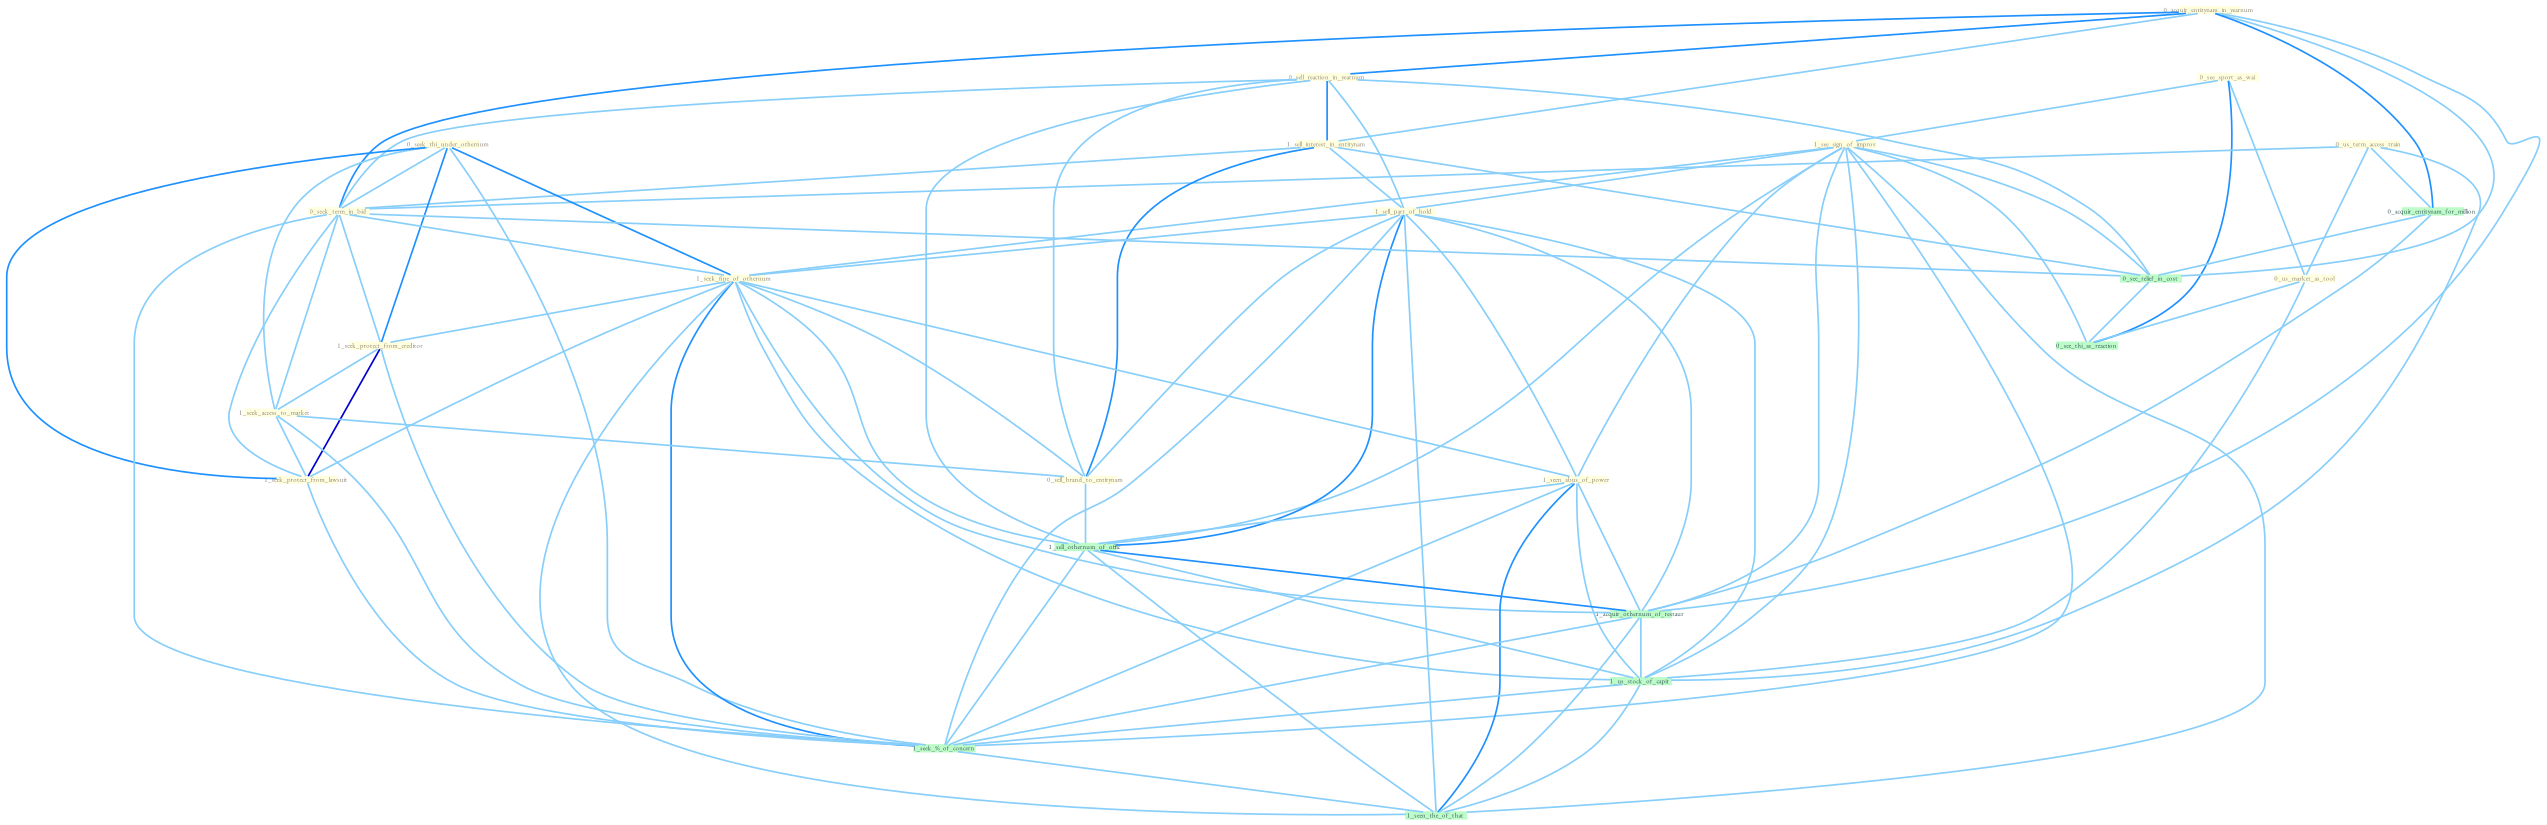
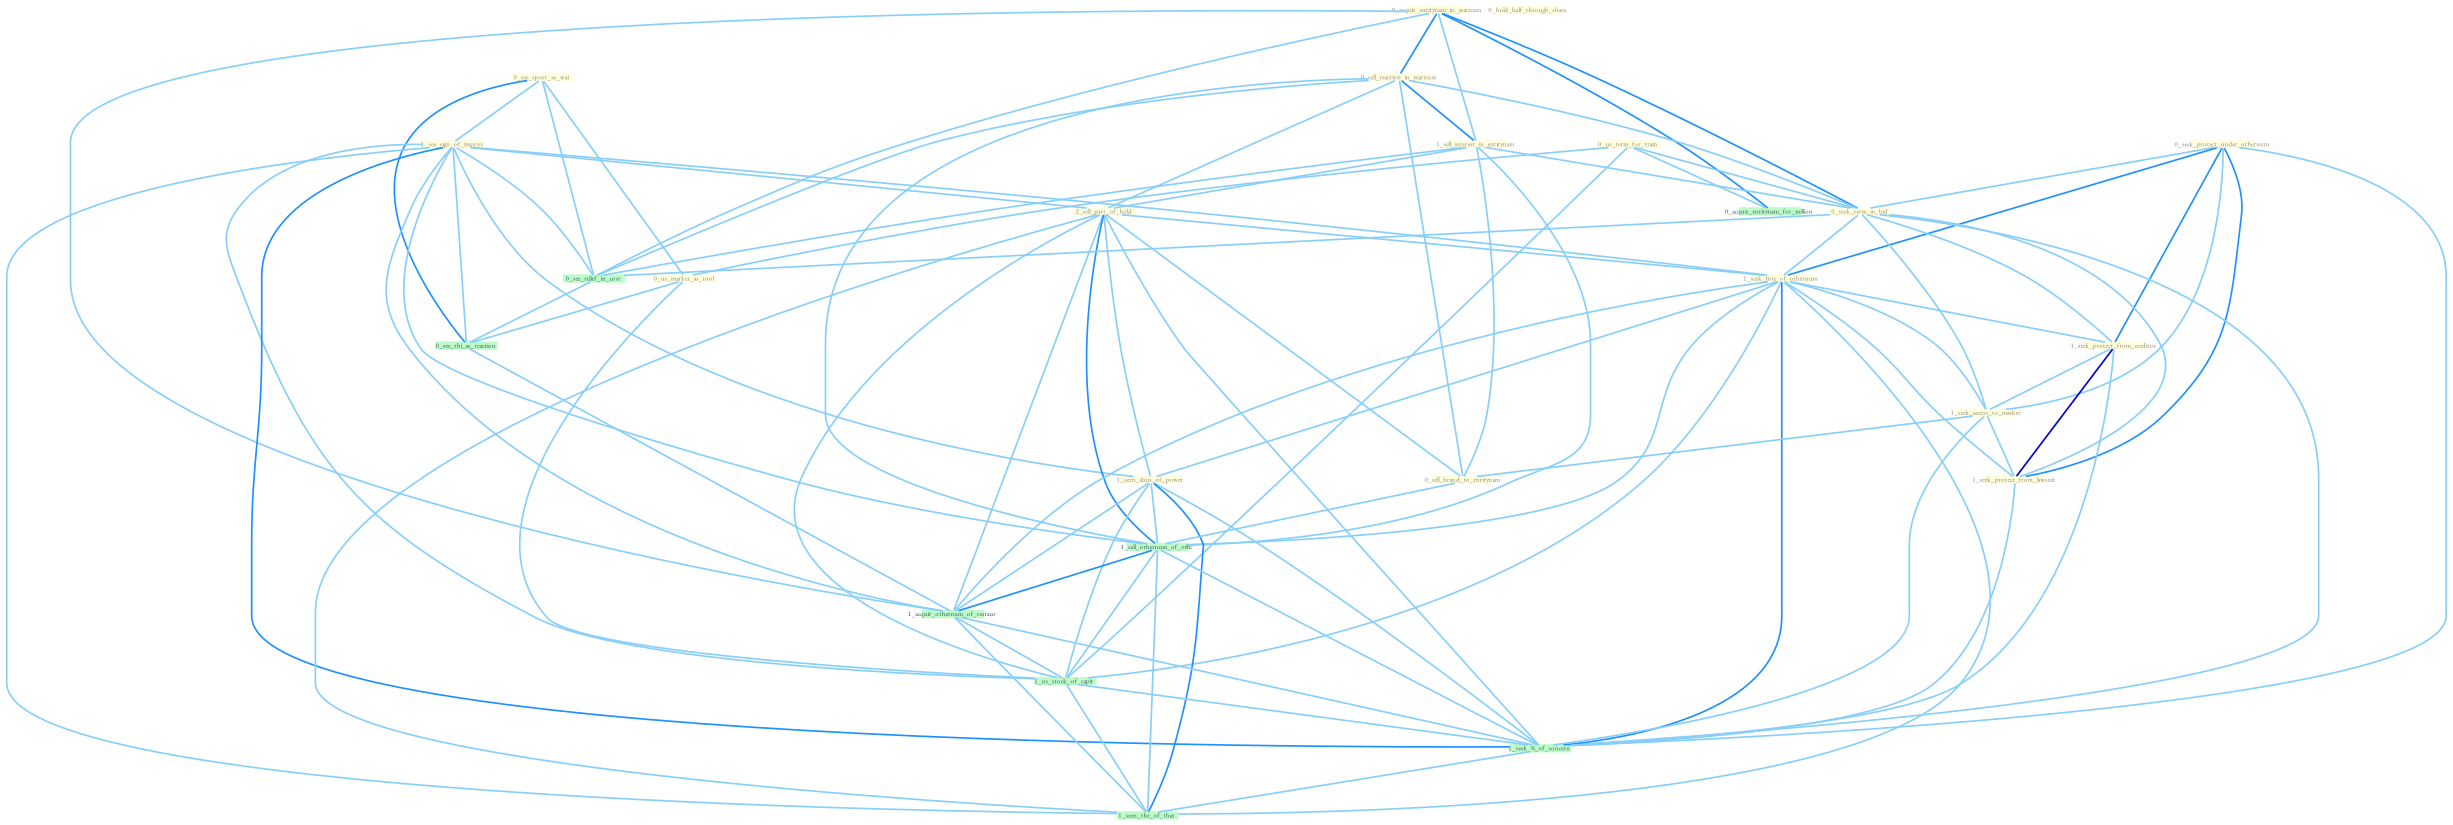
none -> (1528, 10)
(448, 144) -> (2223, 144)
(2369, 144) -> (1629, 144)
(1404, 211) -> (1104, 211)
(2305, 242) -> (568, 178)
(1122, 252) -> (1494, 314)
(912, 357) -> (1903, 324)
none -> (1581, 446)
(2061, 455) -> (710, 480)
(1788, 686) -> (581, 713)
